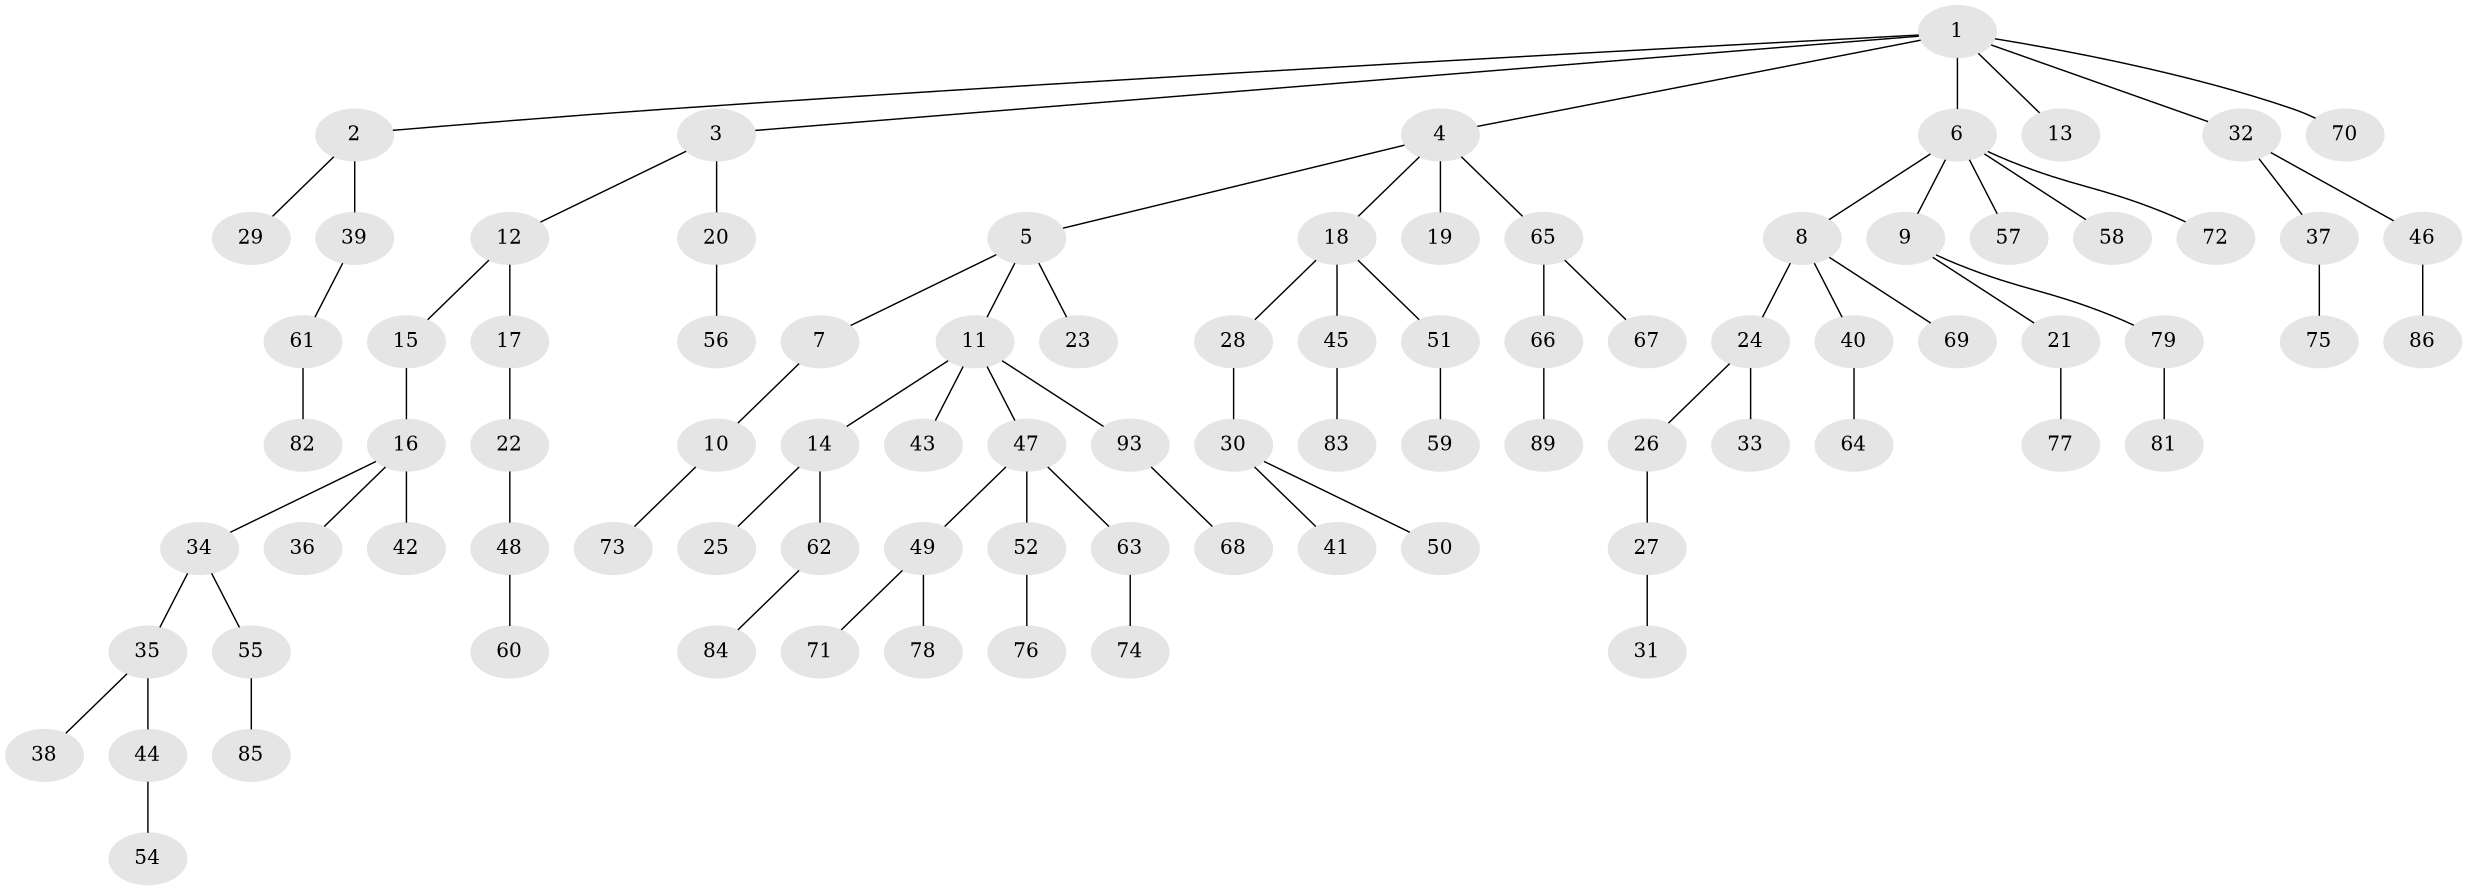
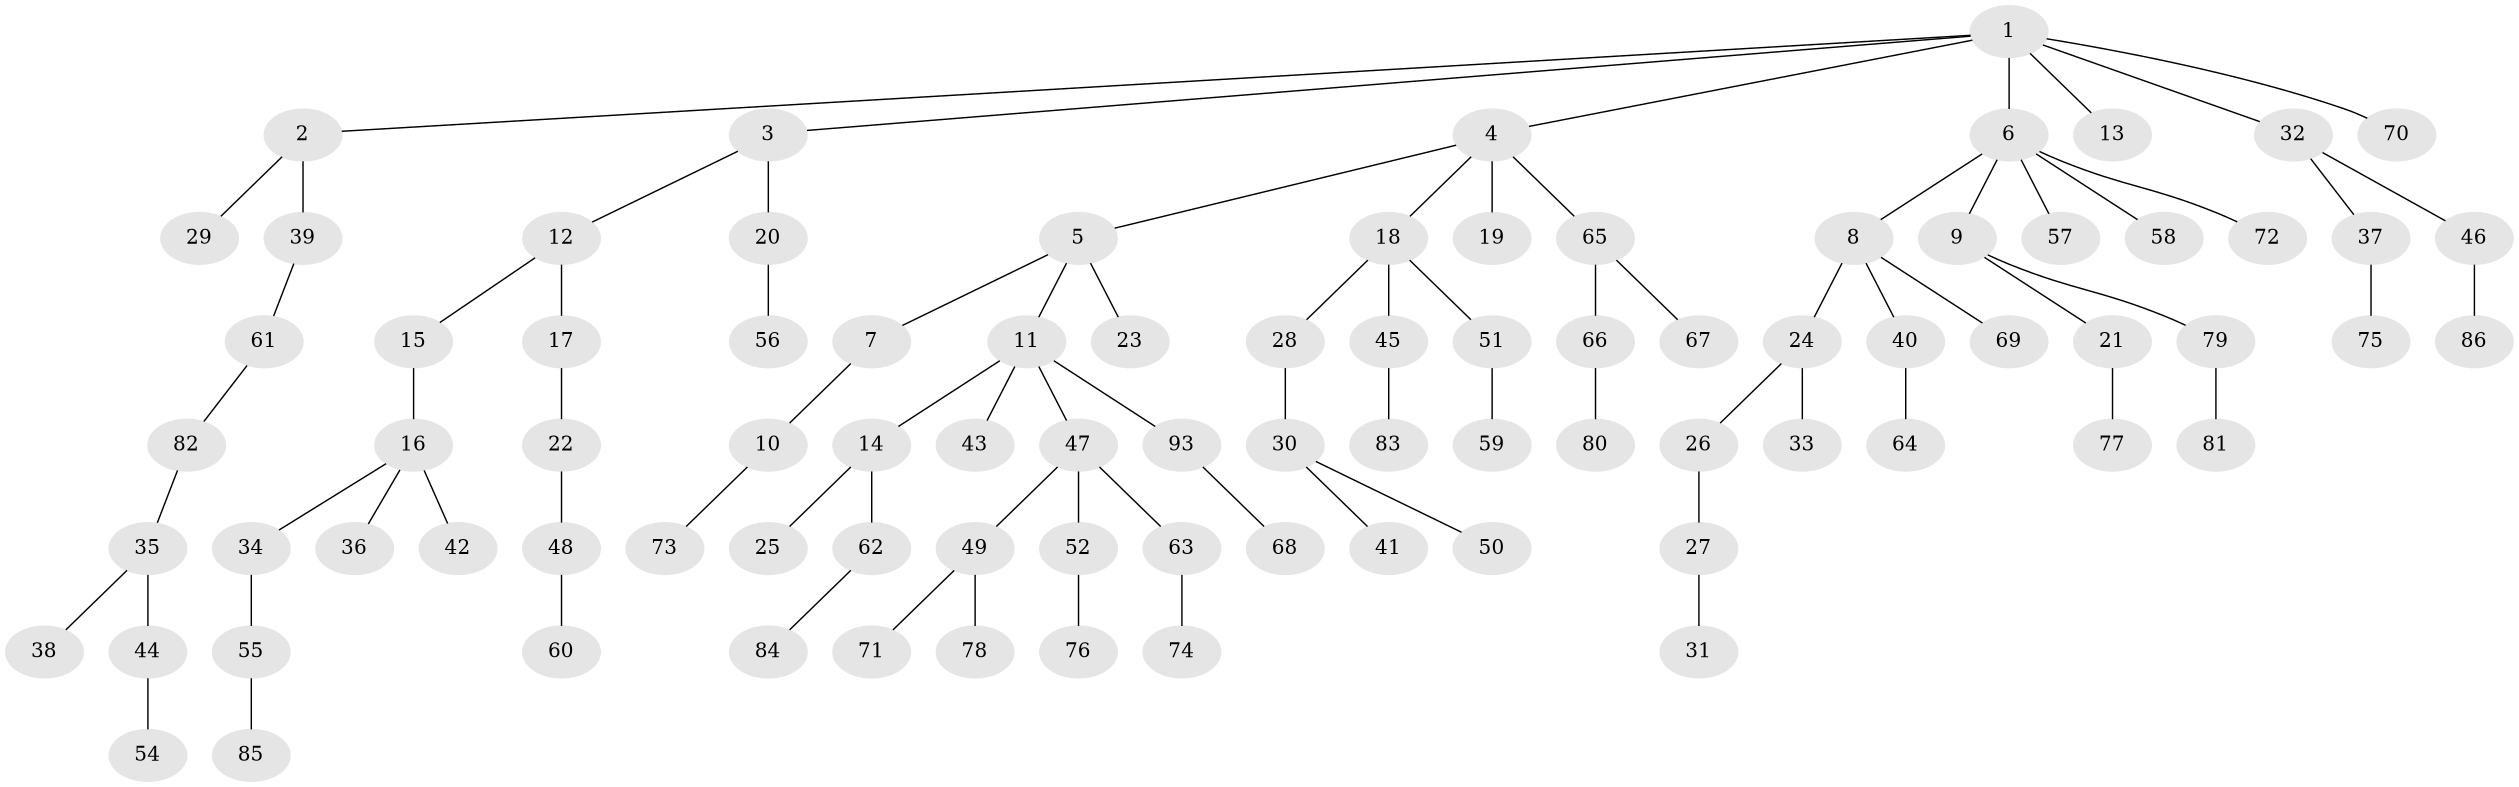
(1544, 445) -> (1596, 445)
(174, 600) -> (167, 497)
